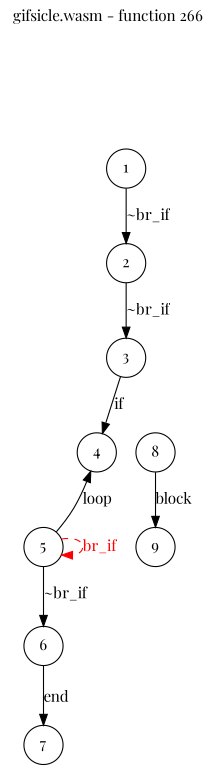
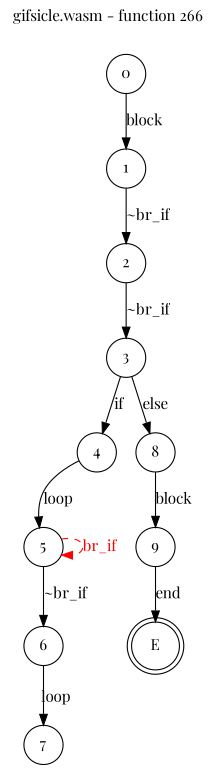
none -> (126, 74)
none -> (139, 400)
(74, 508) -> (50, 483)
none -> (156, 646)
(57, 698) -> (57, 698)
